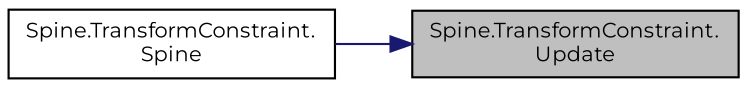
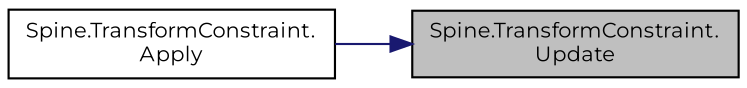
(172, 44) -> (172, 44)
